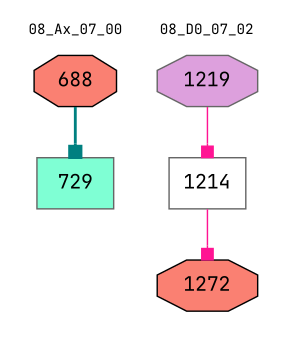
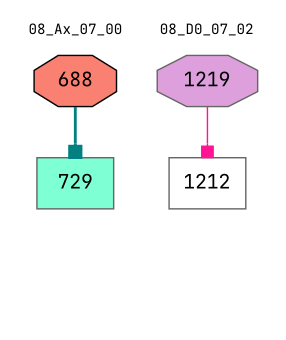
(207, 183) -> (207, 183)
(207, 286) -> none
